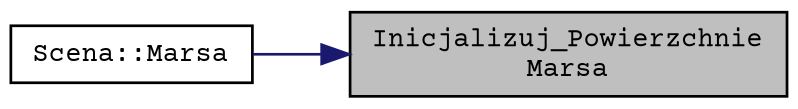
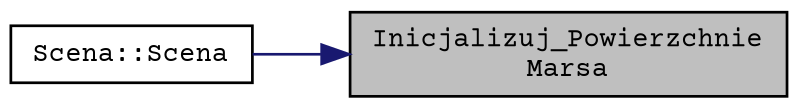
(132, 54) -> (132, 54)
